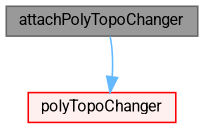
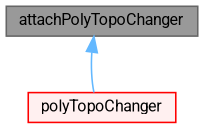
(112, 57) -> (92, 72)
